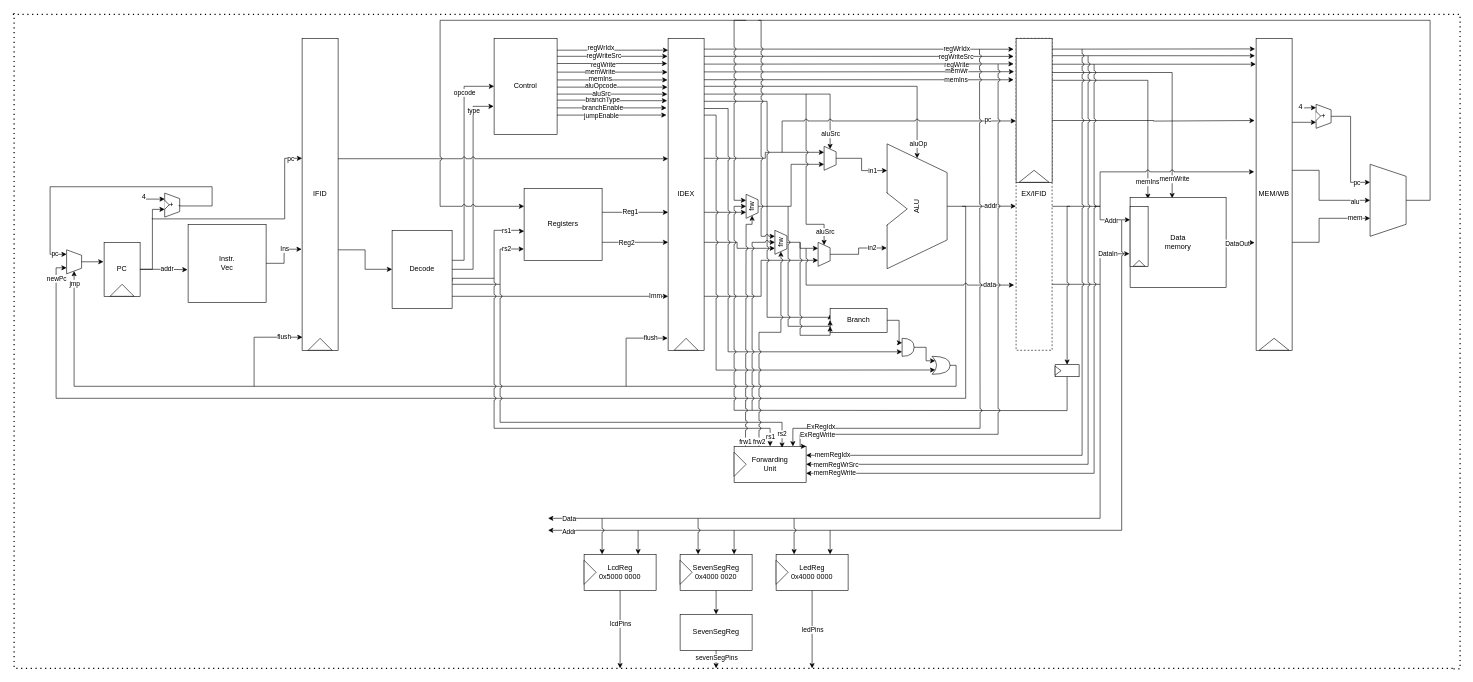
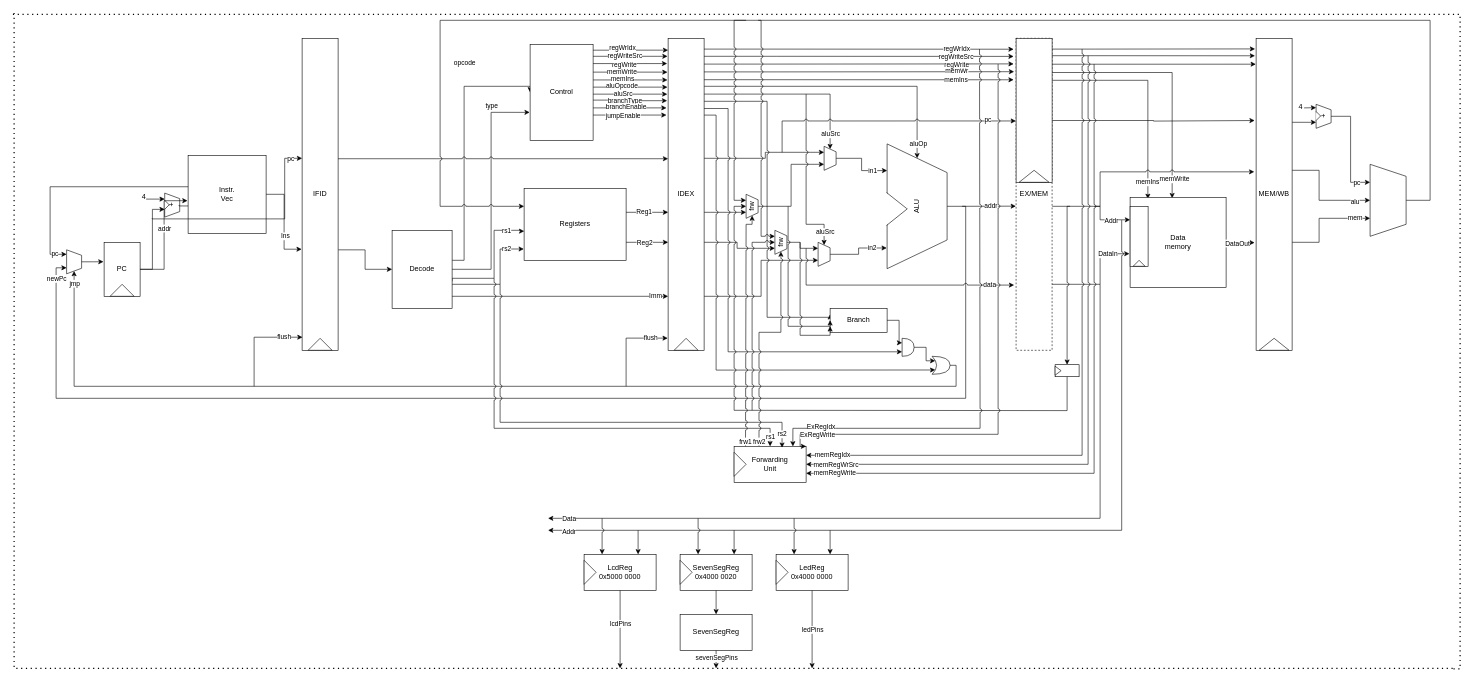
(526, 86) -> (562, 92)
(1034, 194) -> (1034, 194)
(563, 224) -> (575, 224)
(227, 263) -> (227, 194)
